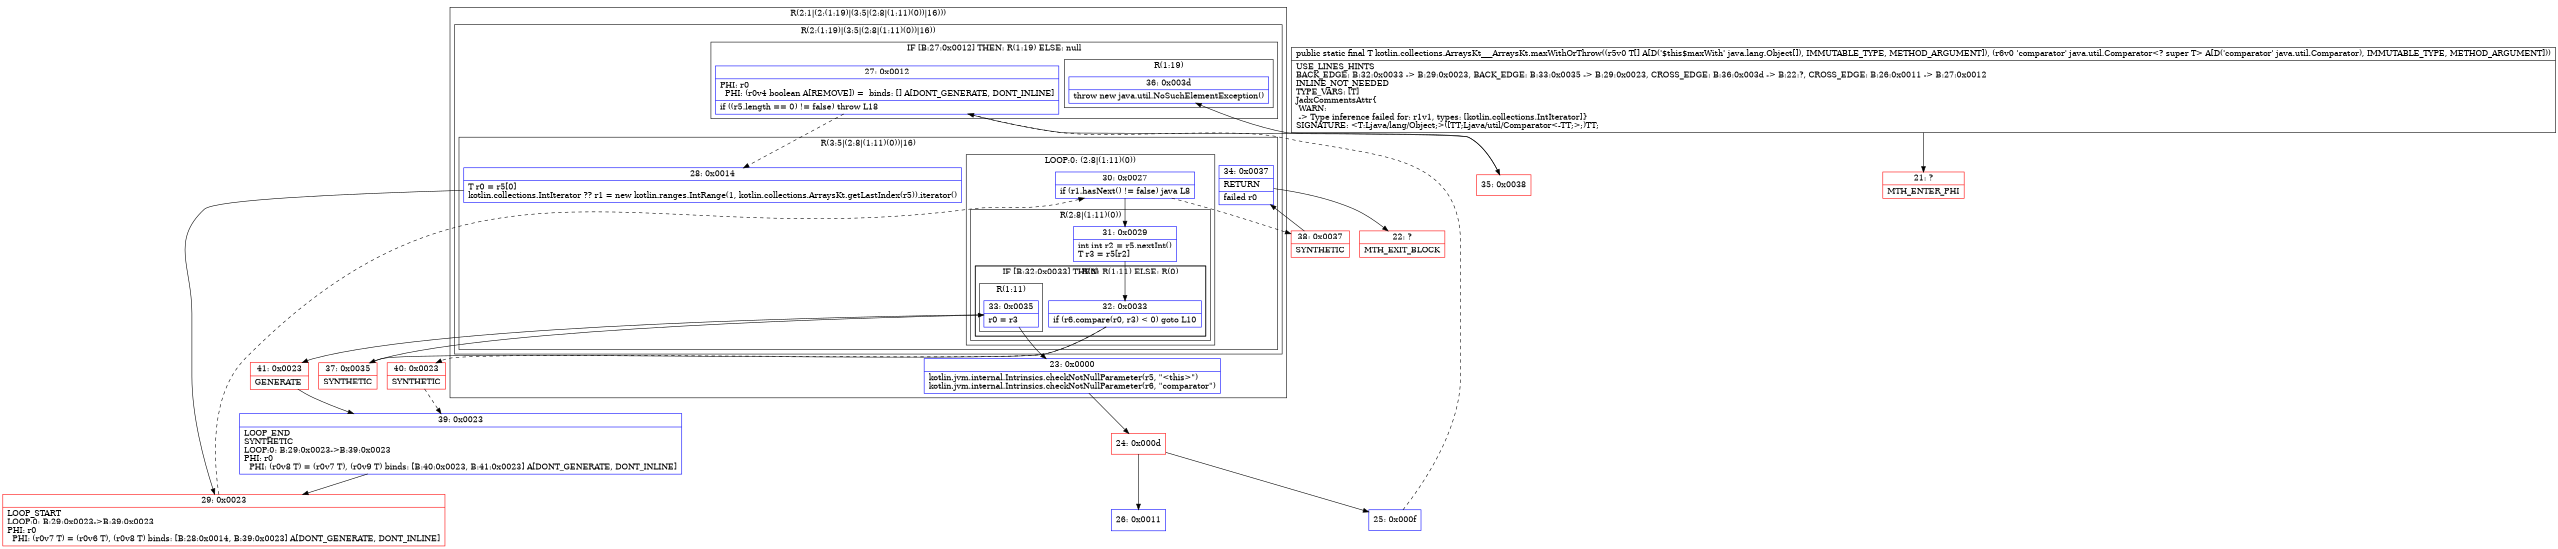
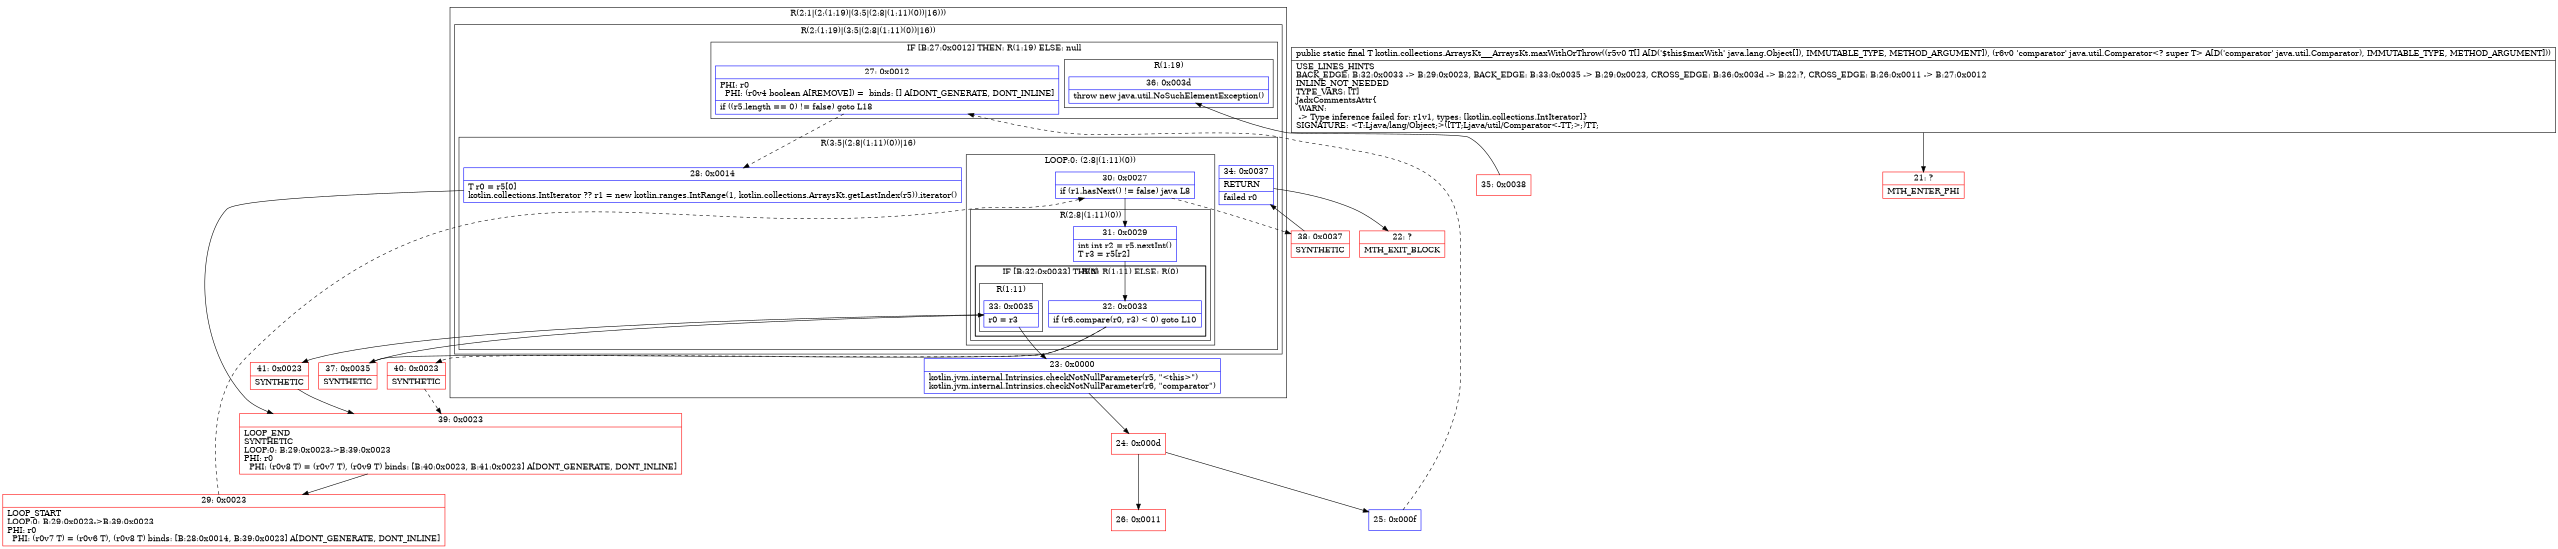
(799, 107) -> (796, 107)
(1239, 133) -> none
(195, 220) -> (231, 208)
(278, 382) -> (279, 382)
(461, 444) -> (461, 444)
(1138, 520) -> (1138, 520)
